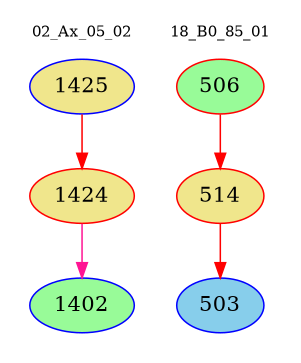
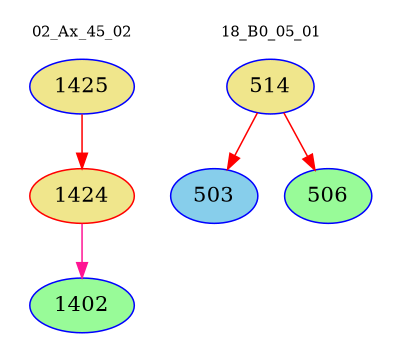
(82, 33) -> (82, 33)
(220, 33) -> (271, 33)
(220, 87) -> (328, 196)
(220, 134) -> (296, 134)
(220, 196) -> (270, 87)
